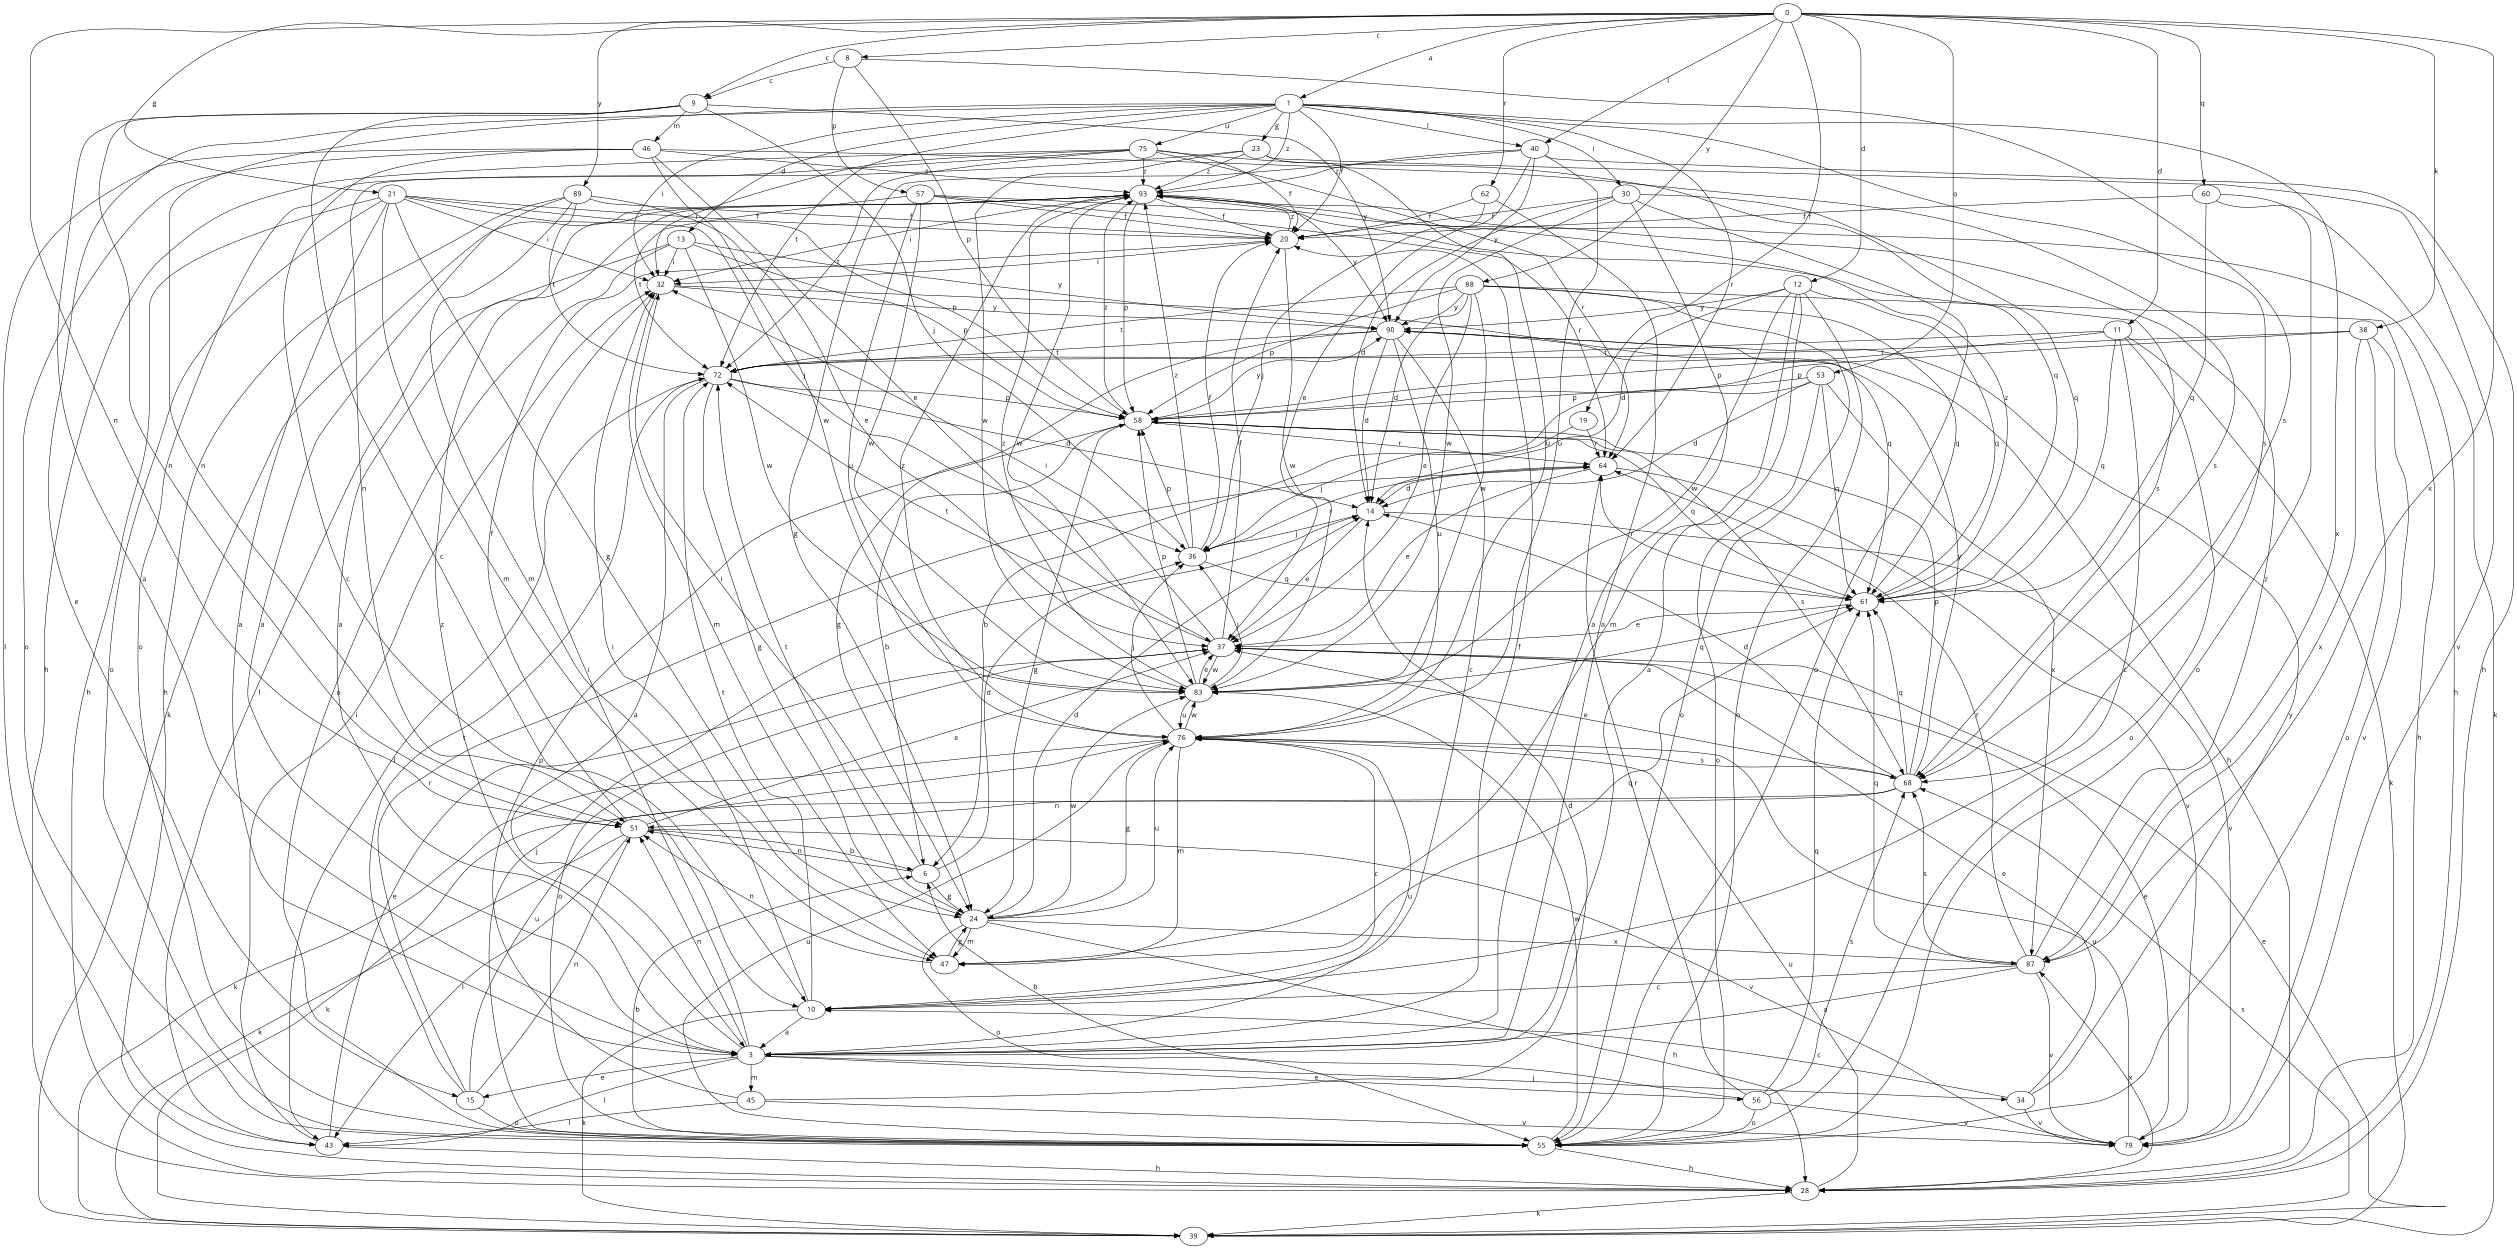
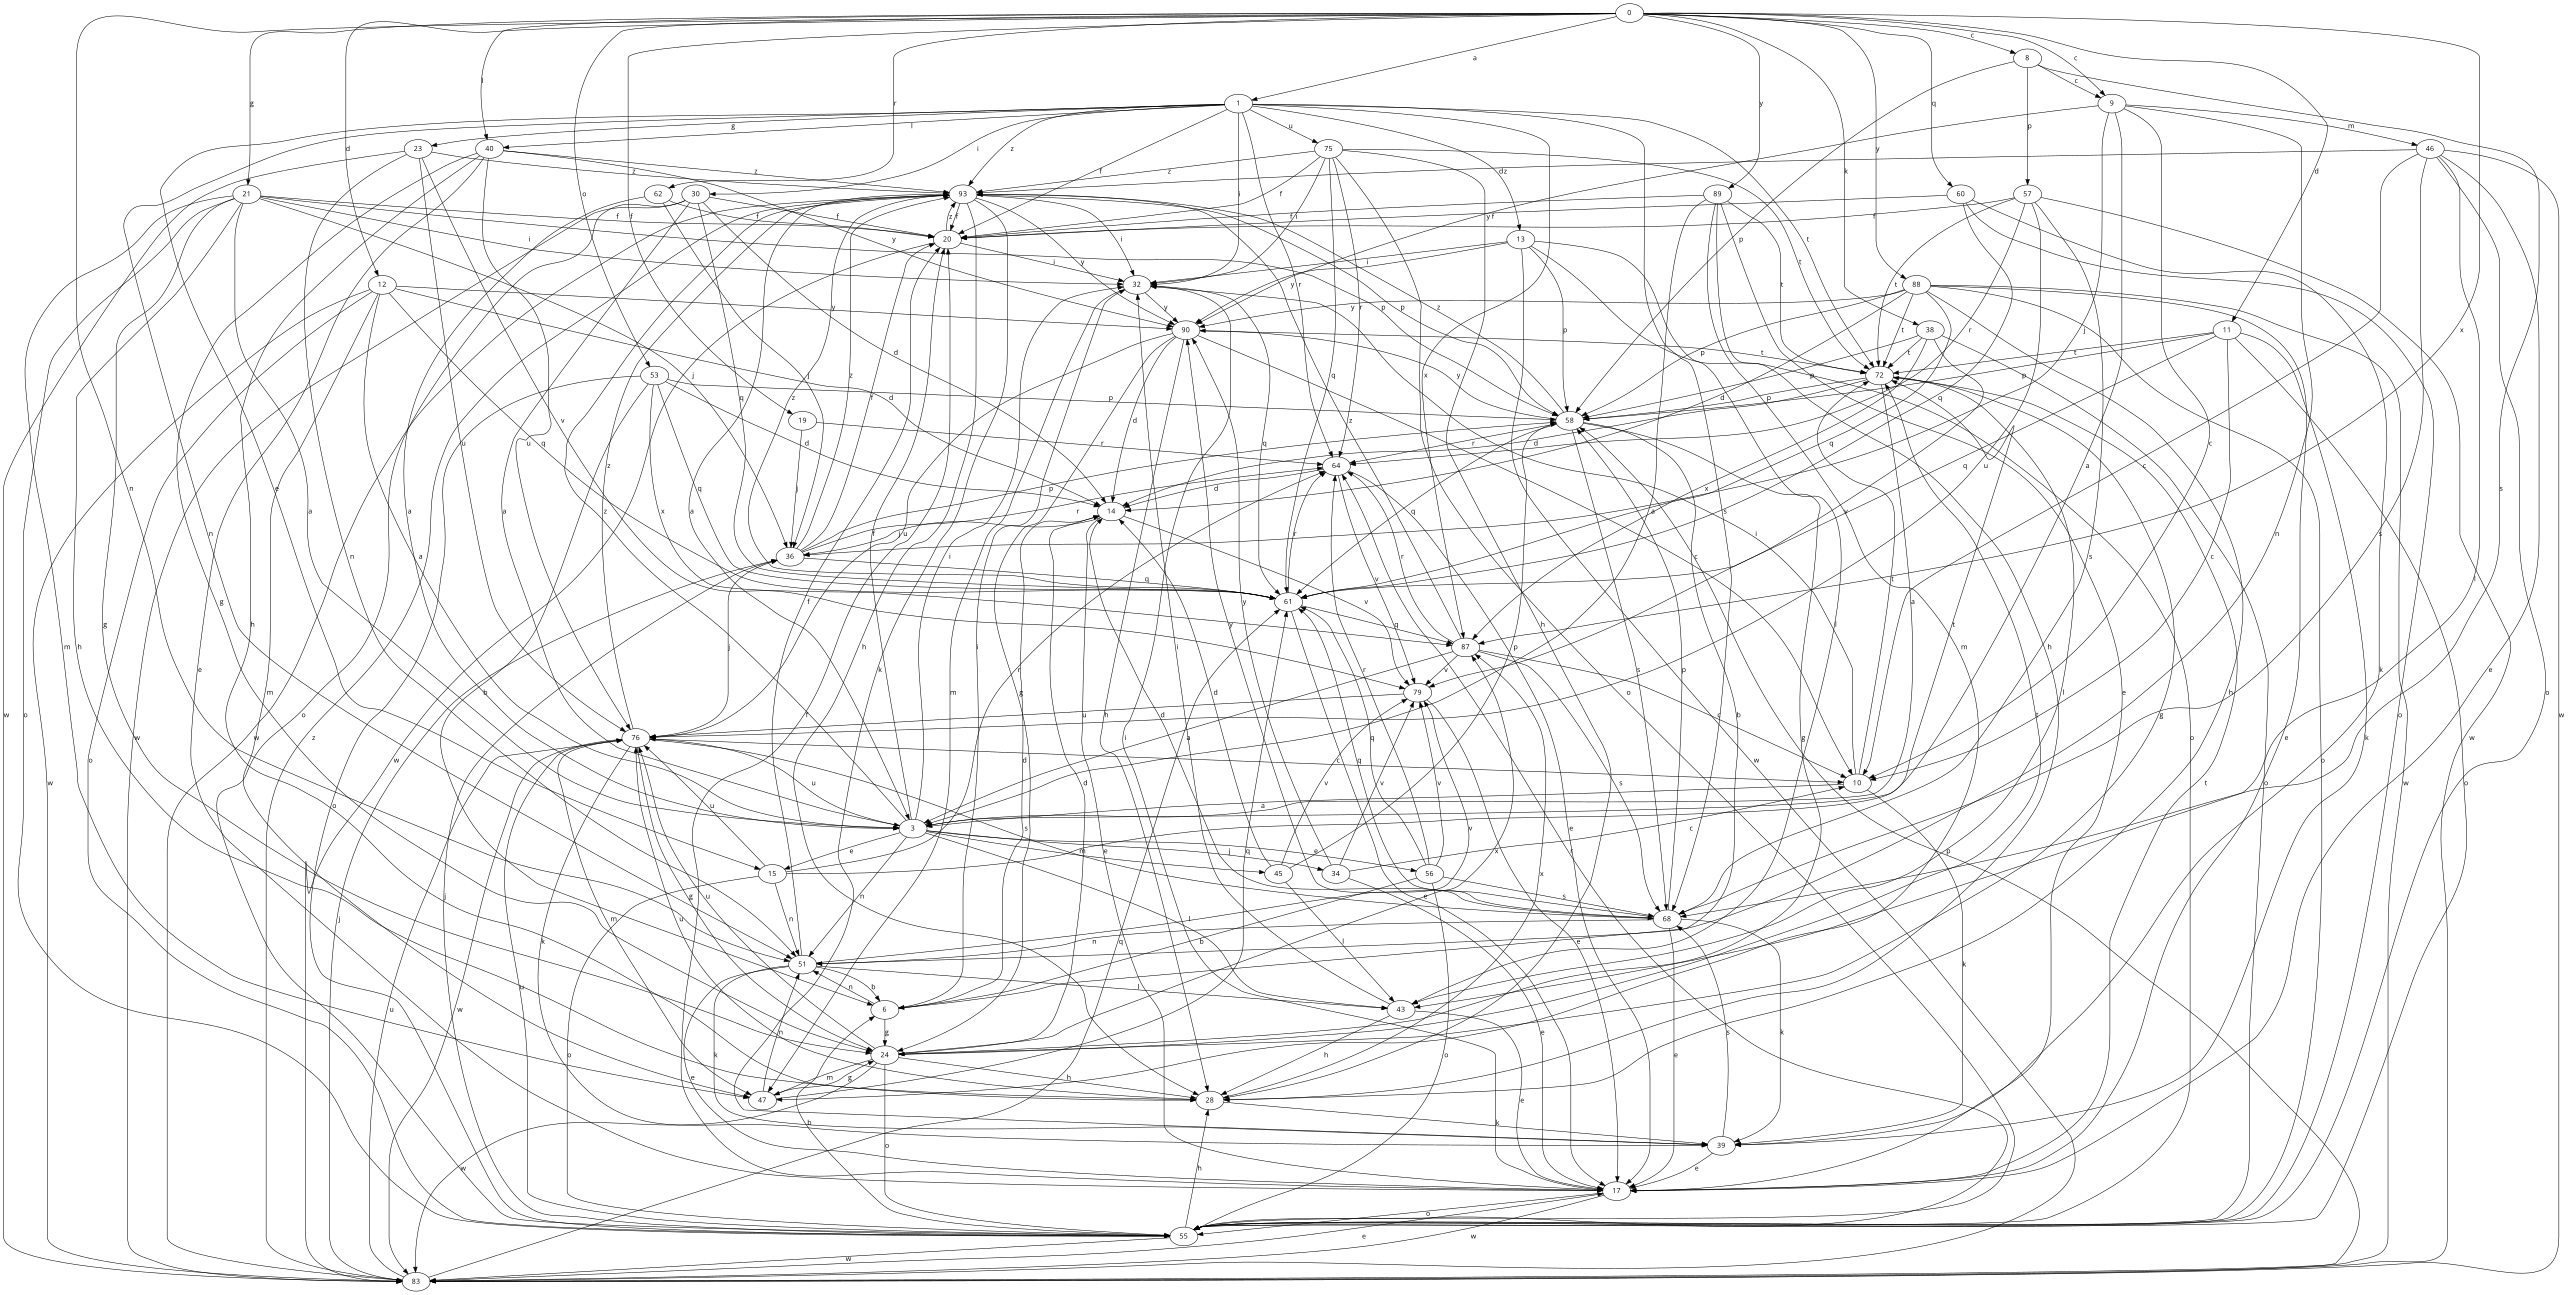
(1221, 647) -> (1617, 1191)
(1874, 845) -> (1375, 624)
none -> (1954, 1103)
